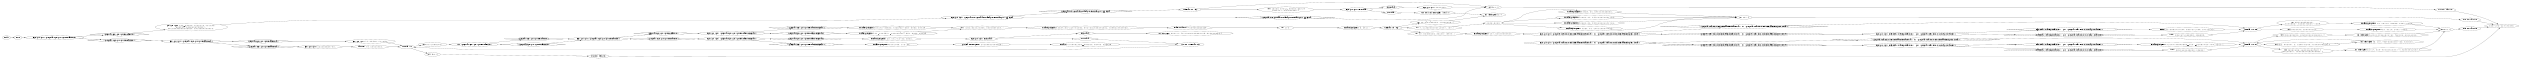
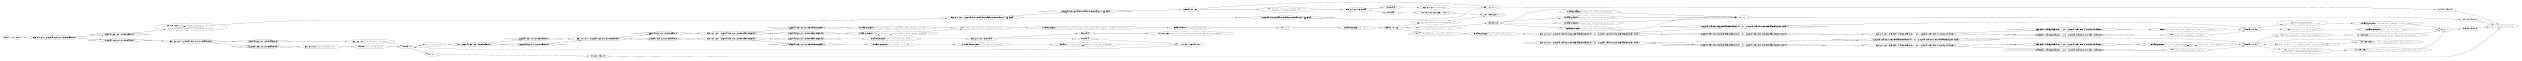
(1493, 23) -> (1493, 23)
